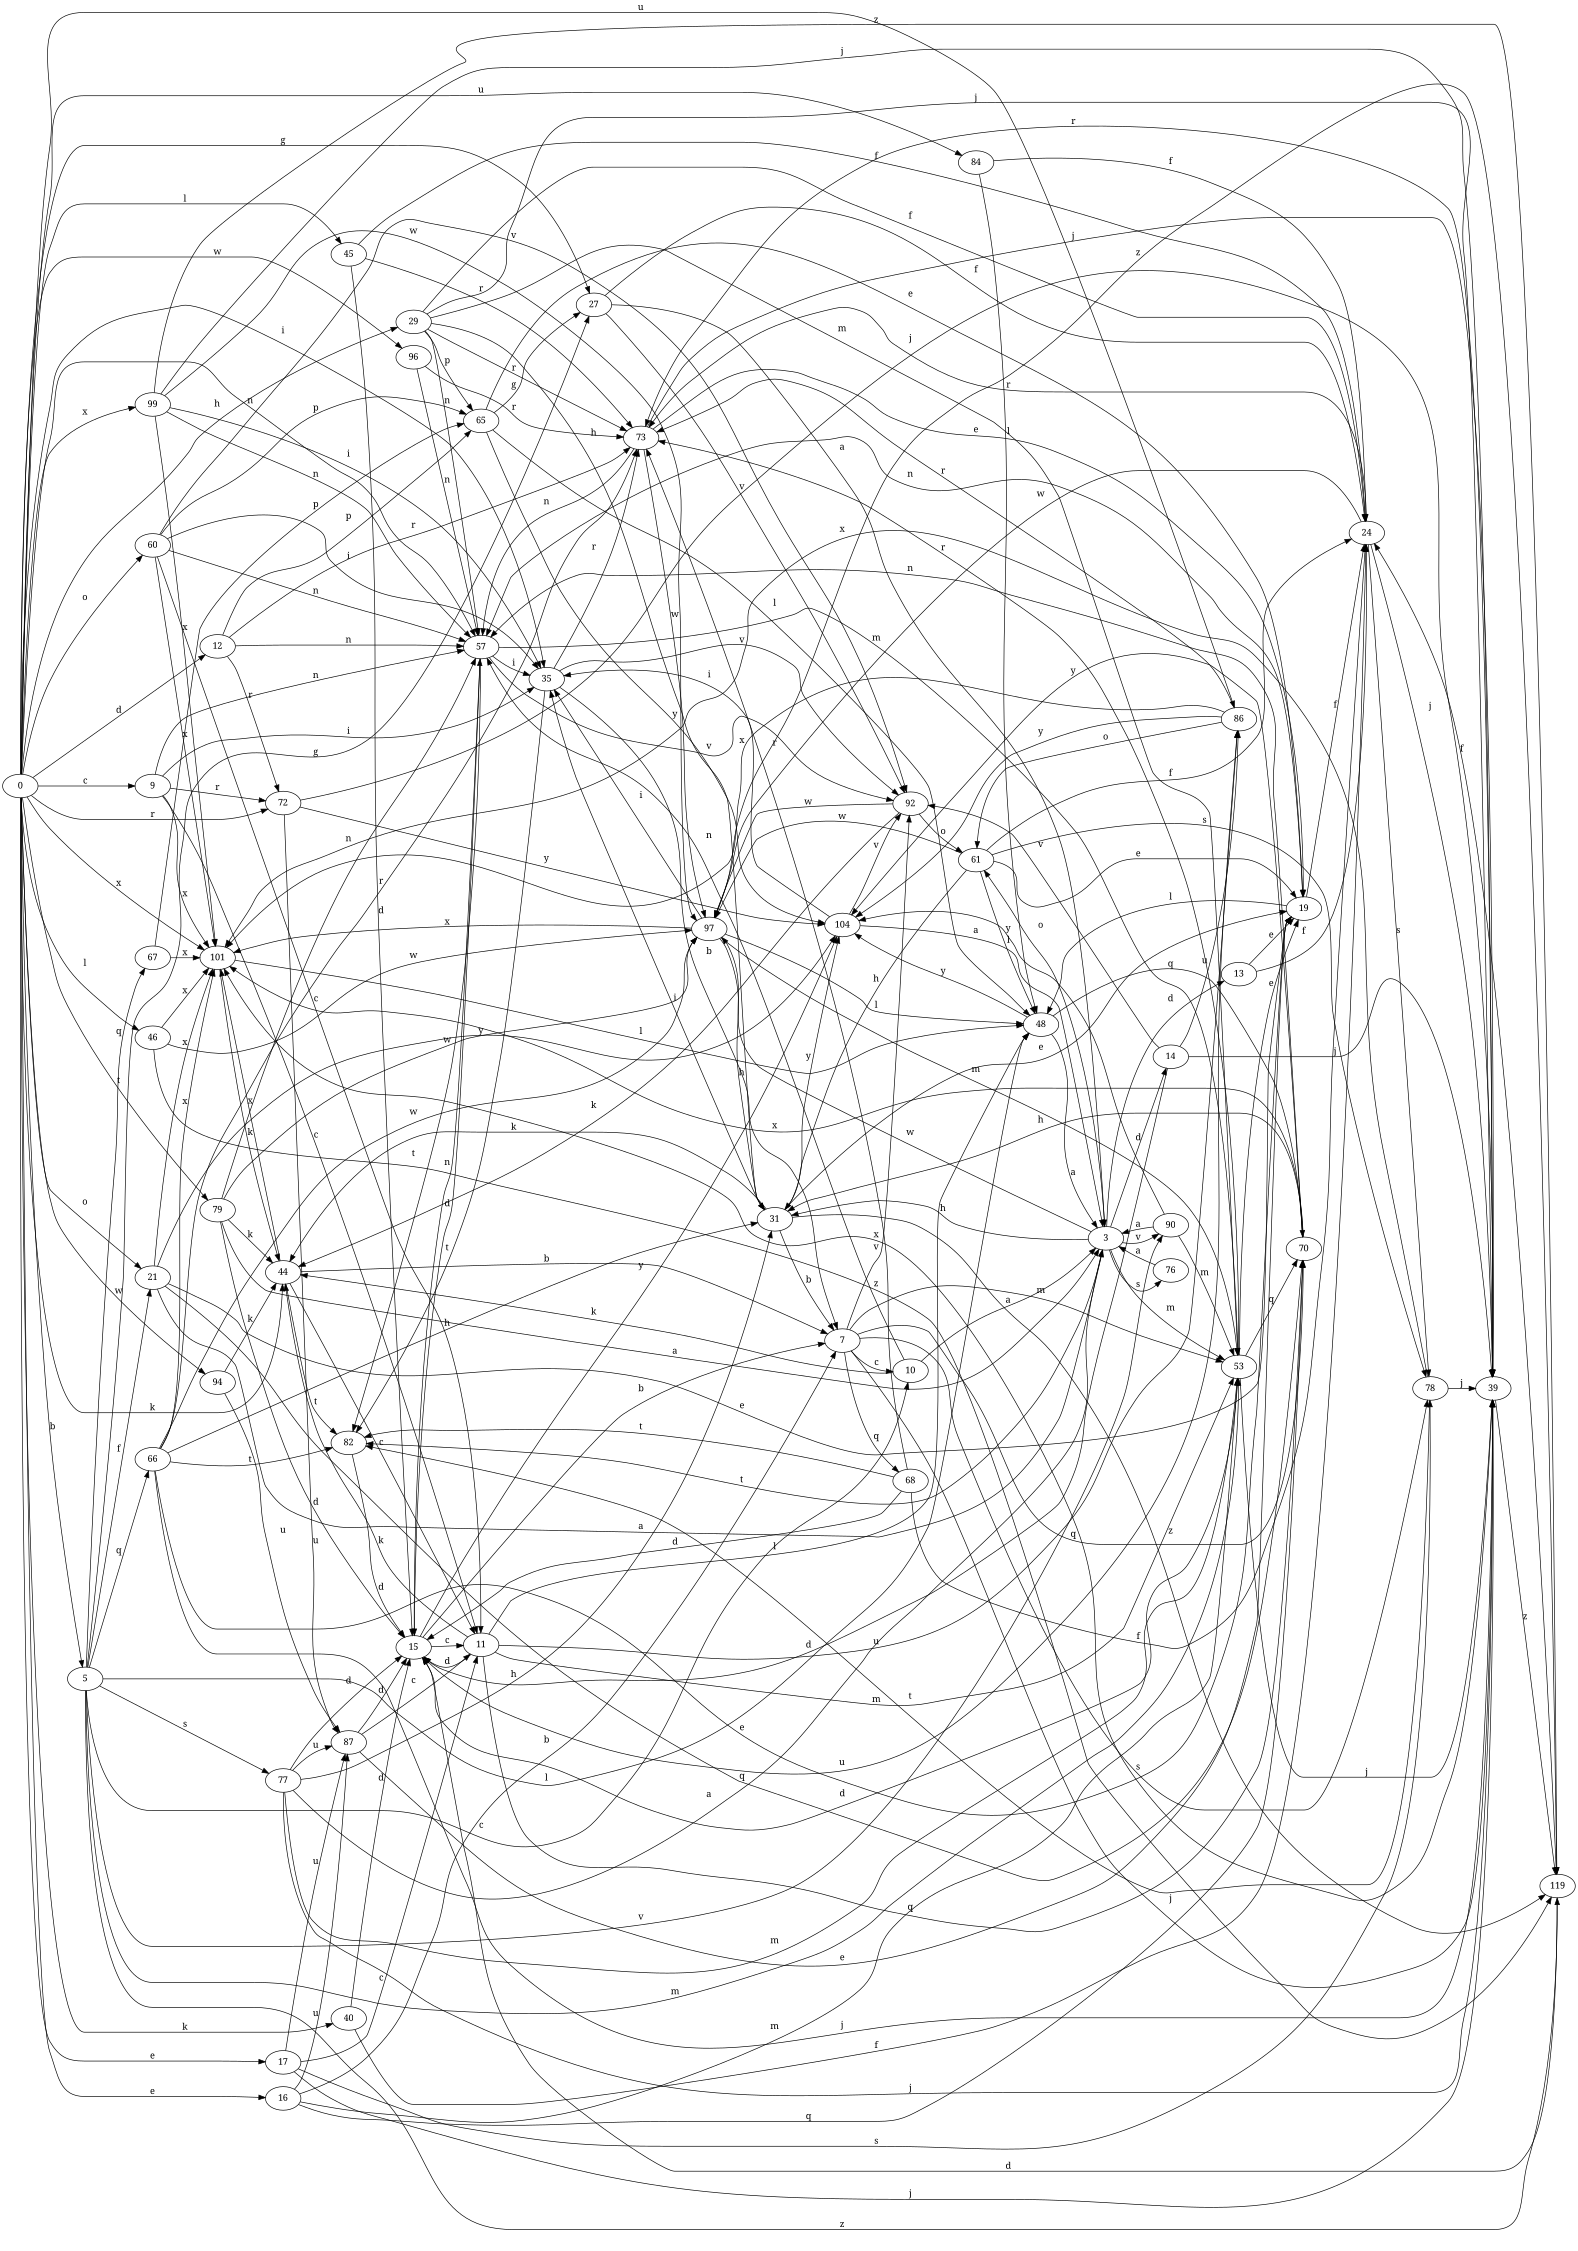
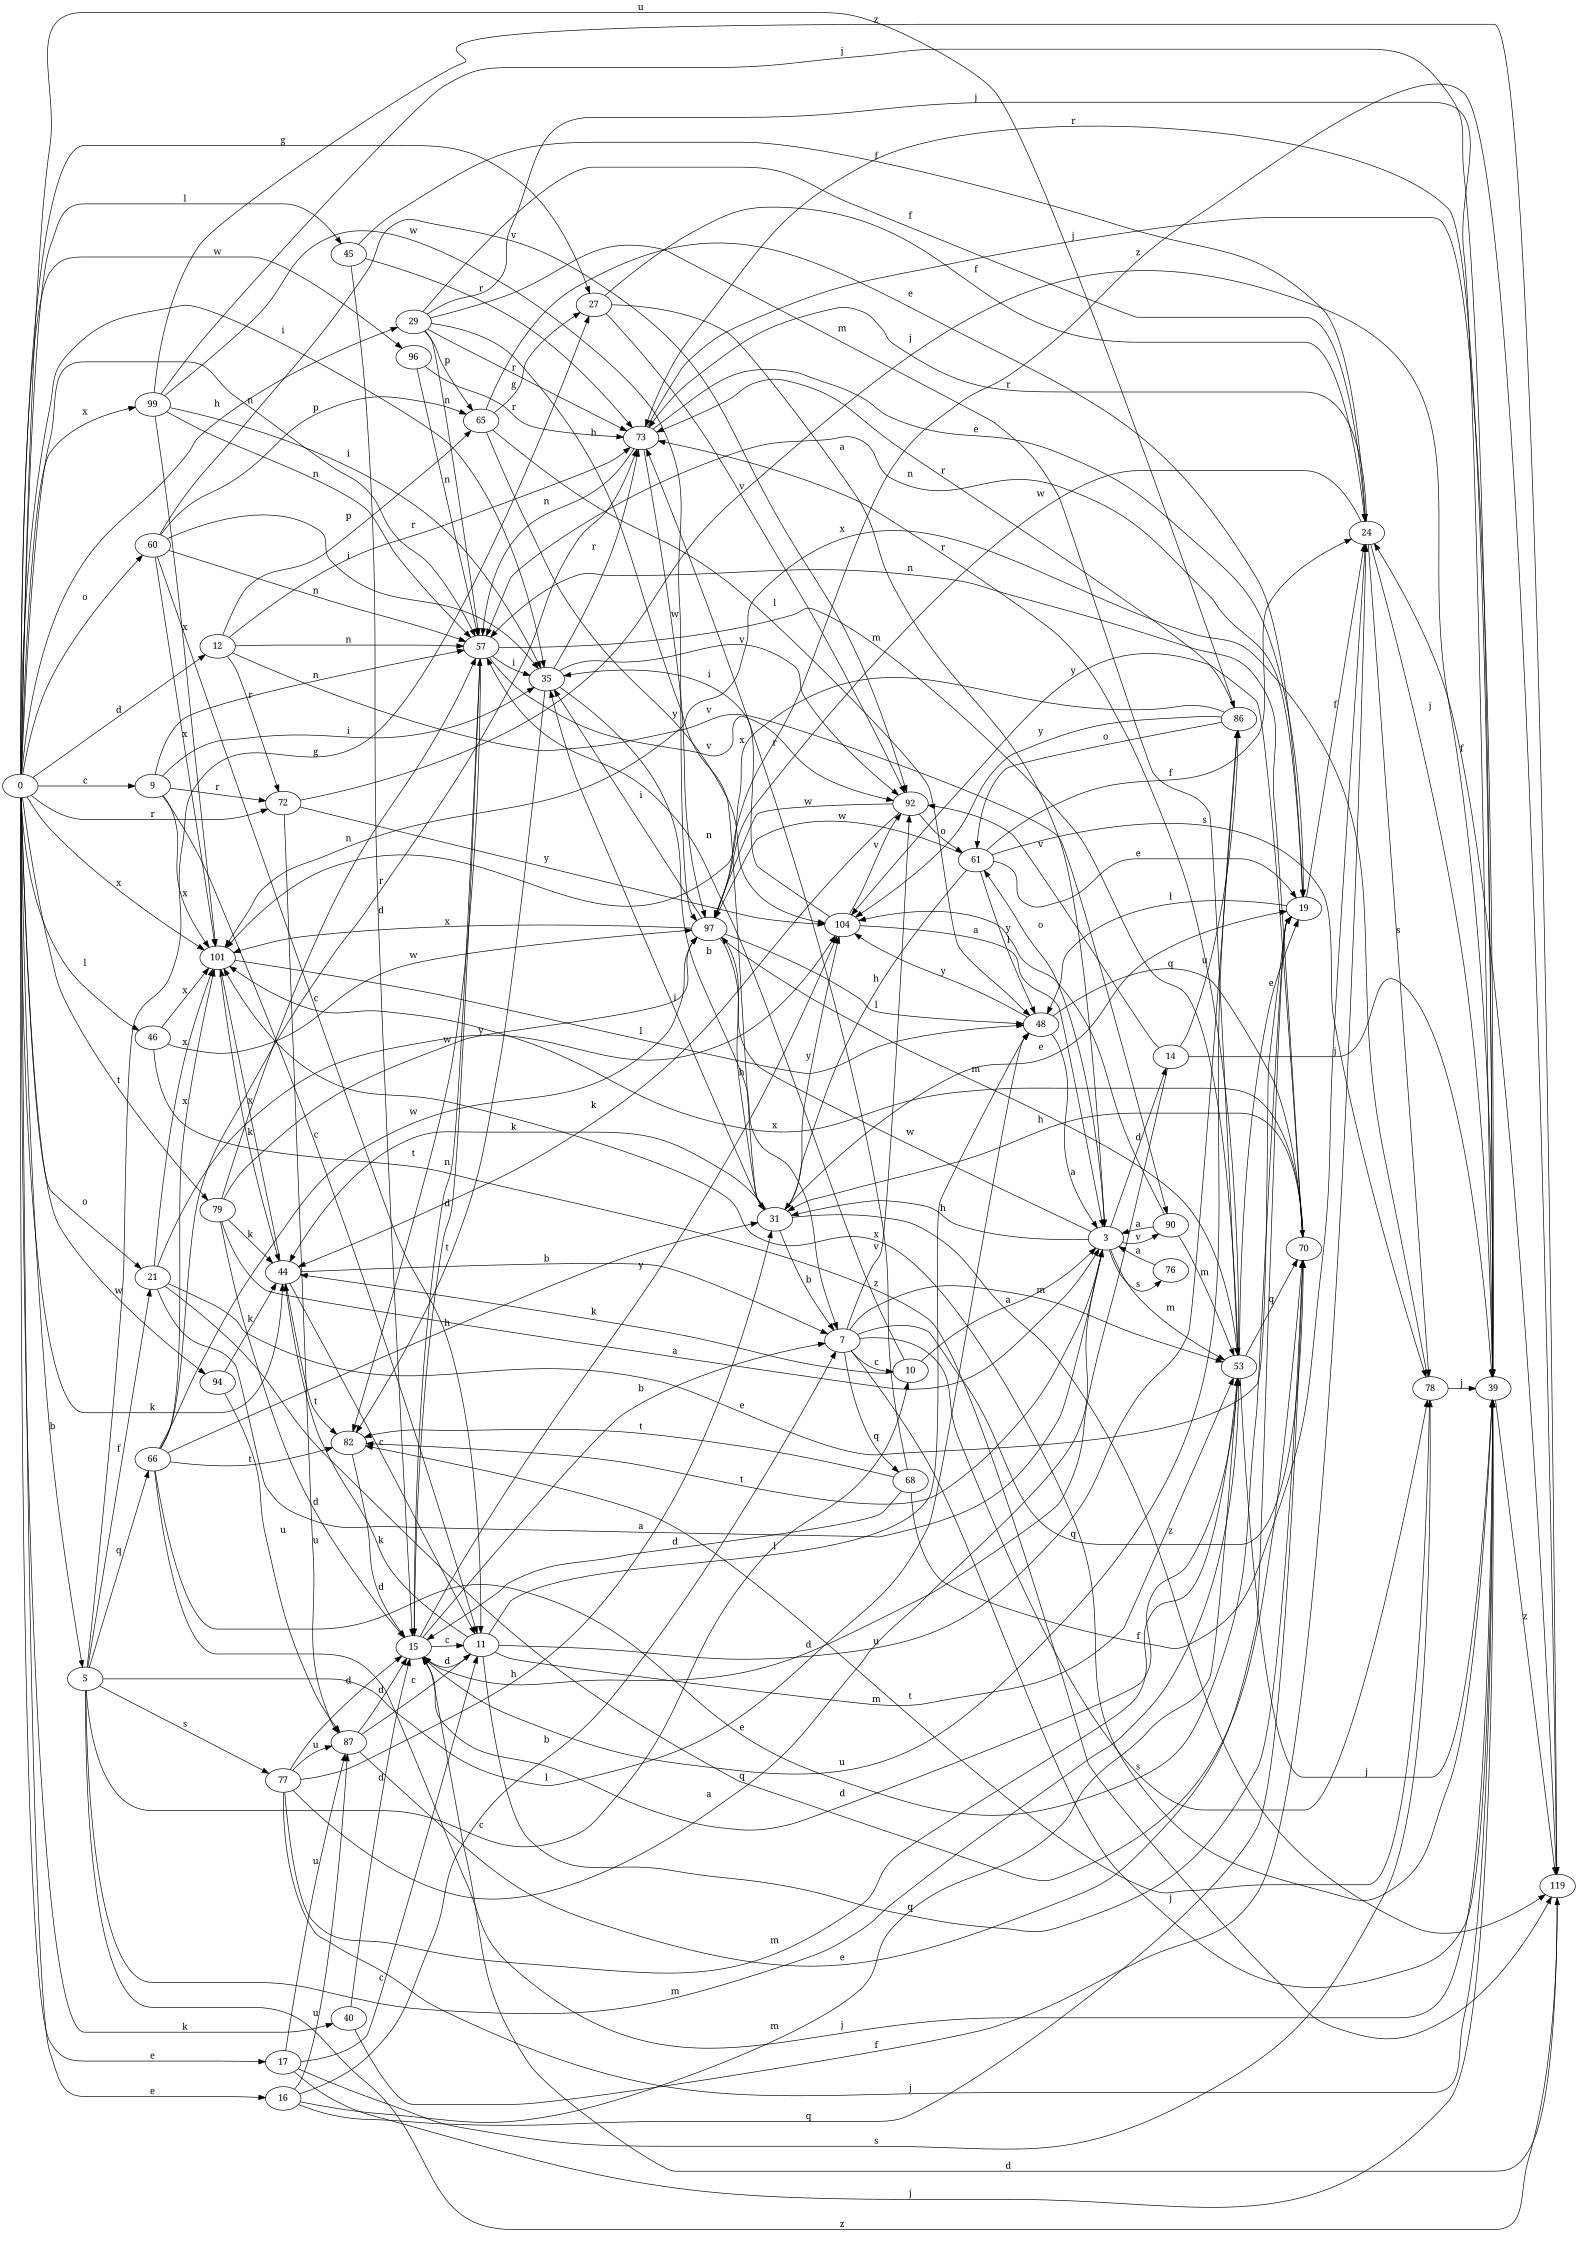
(976, 163) -> none
(153, 958) -> none
(1239, 974) -> none
(716, 1911) -> (806, 732)
